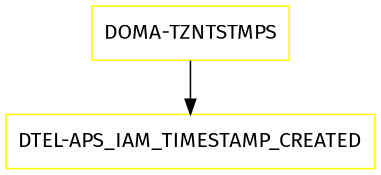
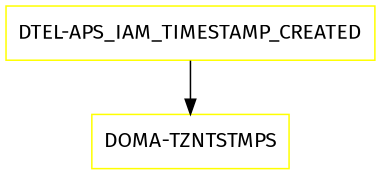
(190, 80) -> (190, 80)
